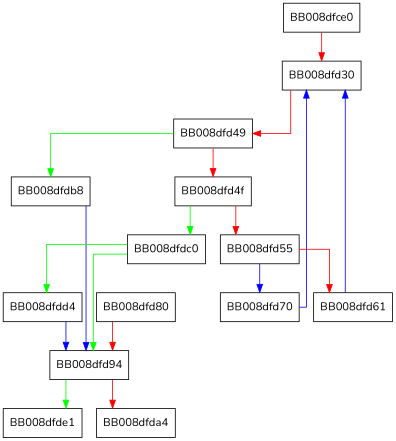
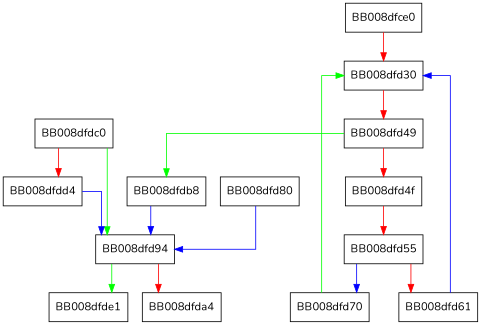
(306, 206) -> (322, 177)
(190, 216) -> none
(67, 244) -> (59, 158)
(113, 332) -> (241, 249)
